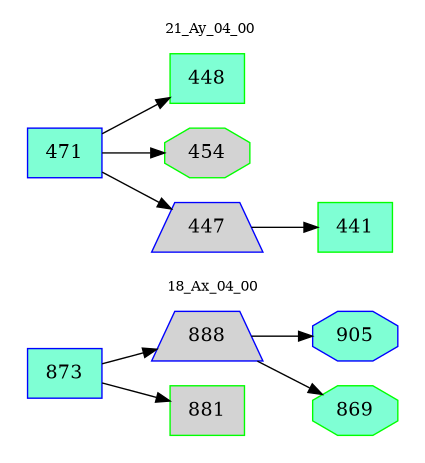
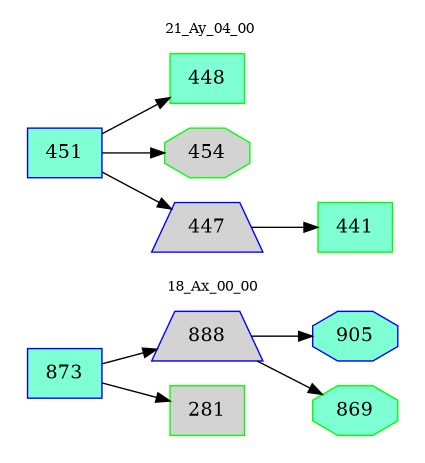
(65, 153) -> (65, 153)
(213, 287) -> (213, 287)
(207, 411) -> (207, 411)
